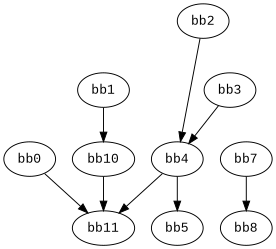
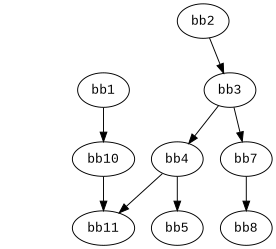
(191, 85) -> (215, 51)
none -> (237, 120)
(30, 159) -> none
